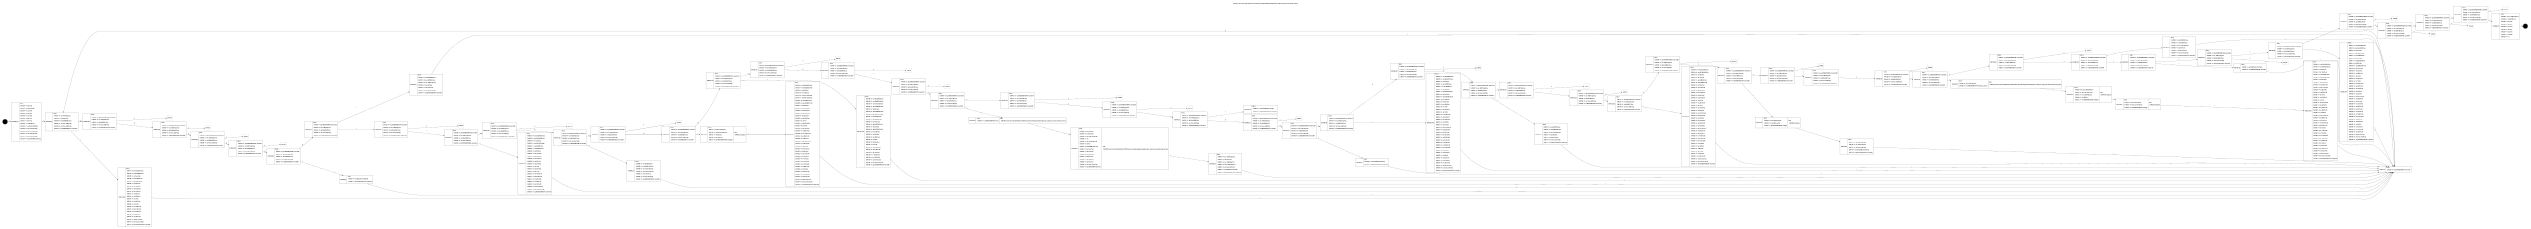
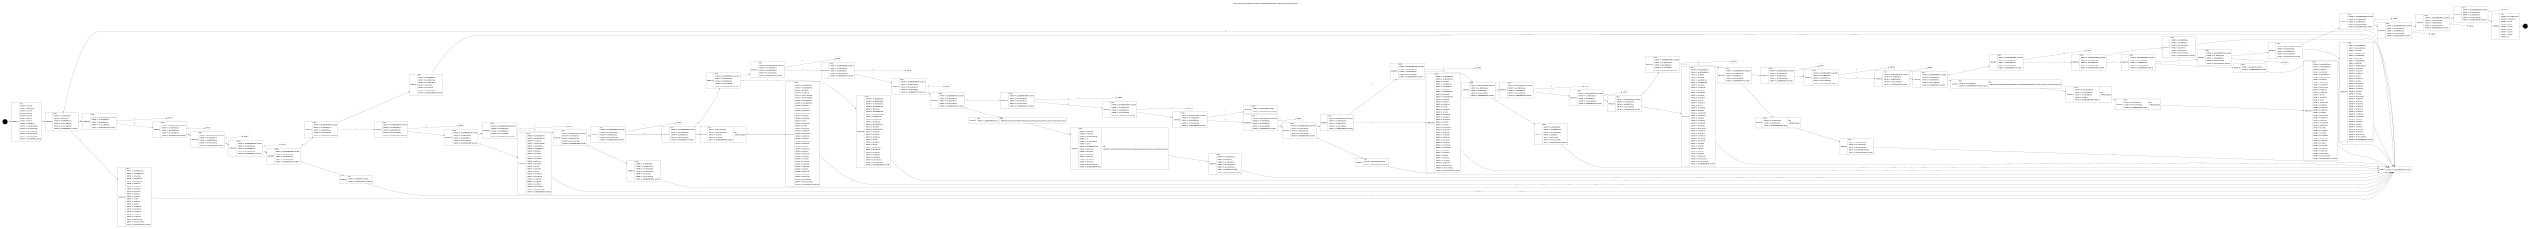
none -> (1892, 67)
